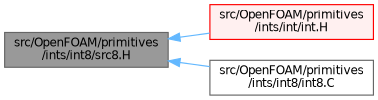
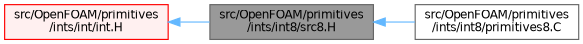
(195, 35) -> (195, 22)
(292, 78) -> (497, 22)
